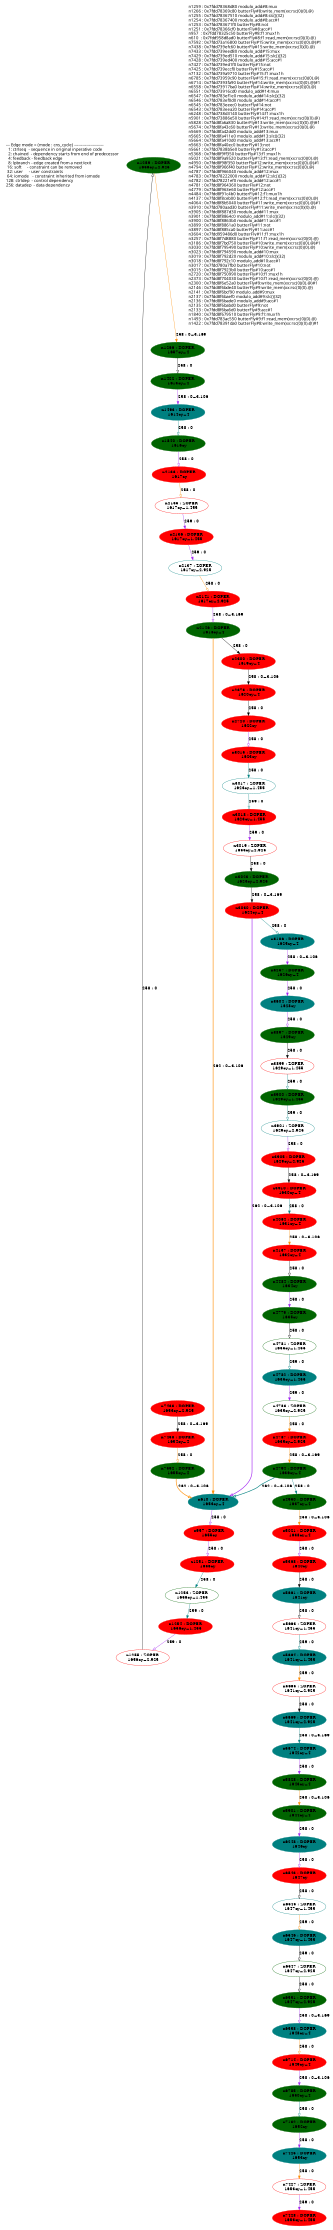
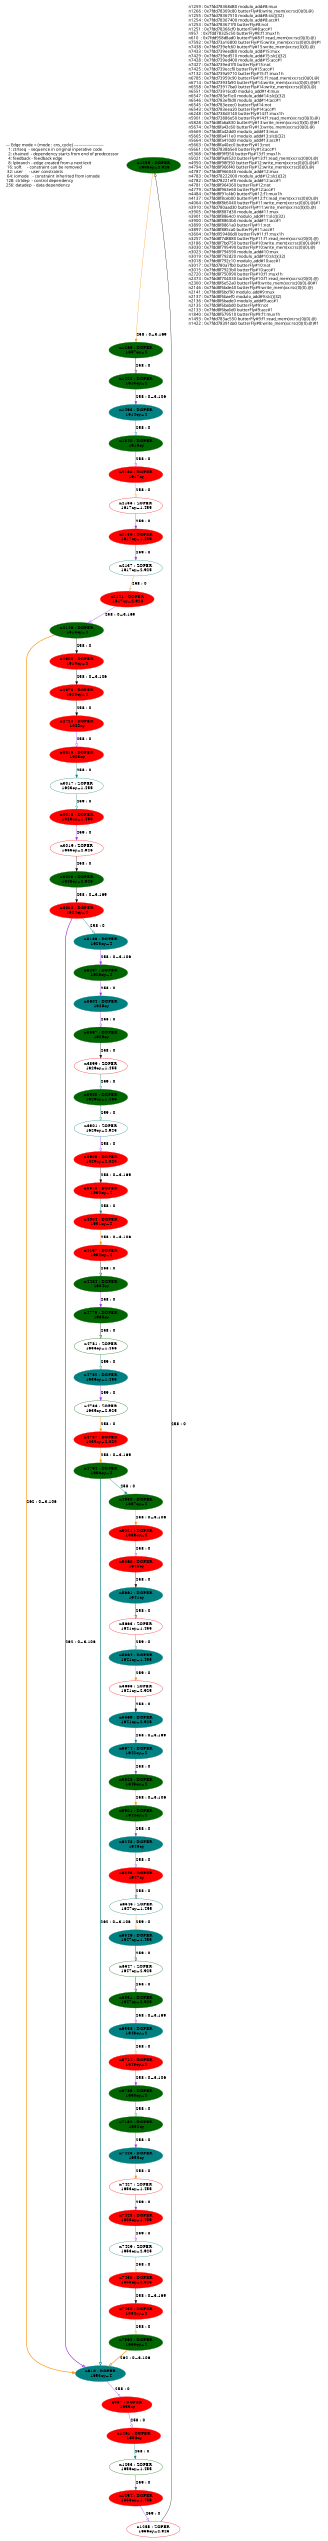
none -> (136, 2249)
